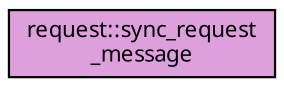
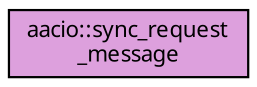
(142, 44) -> (129, 44)
